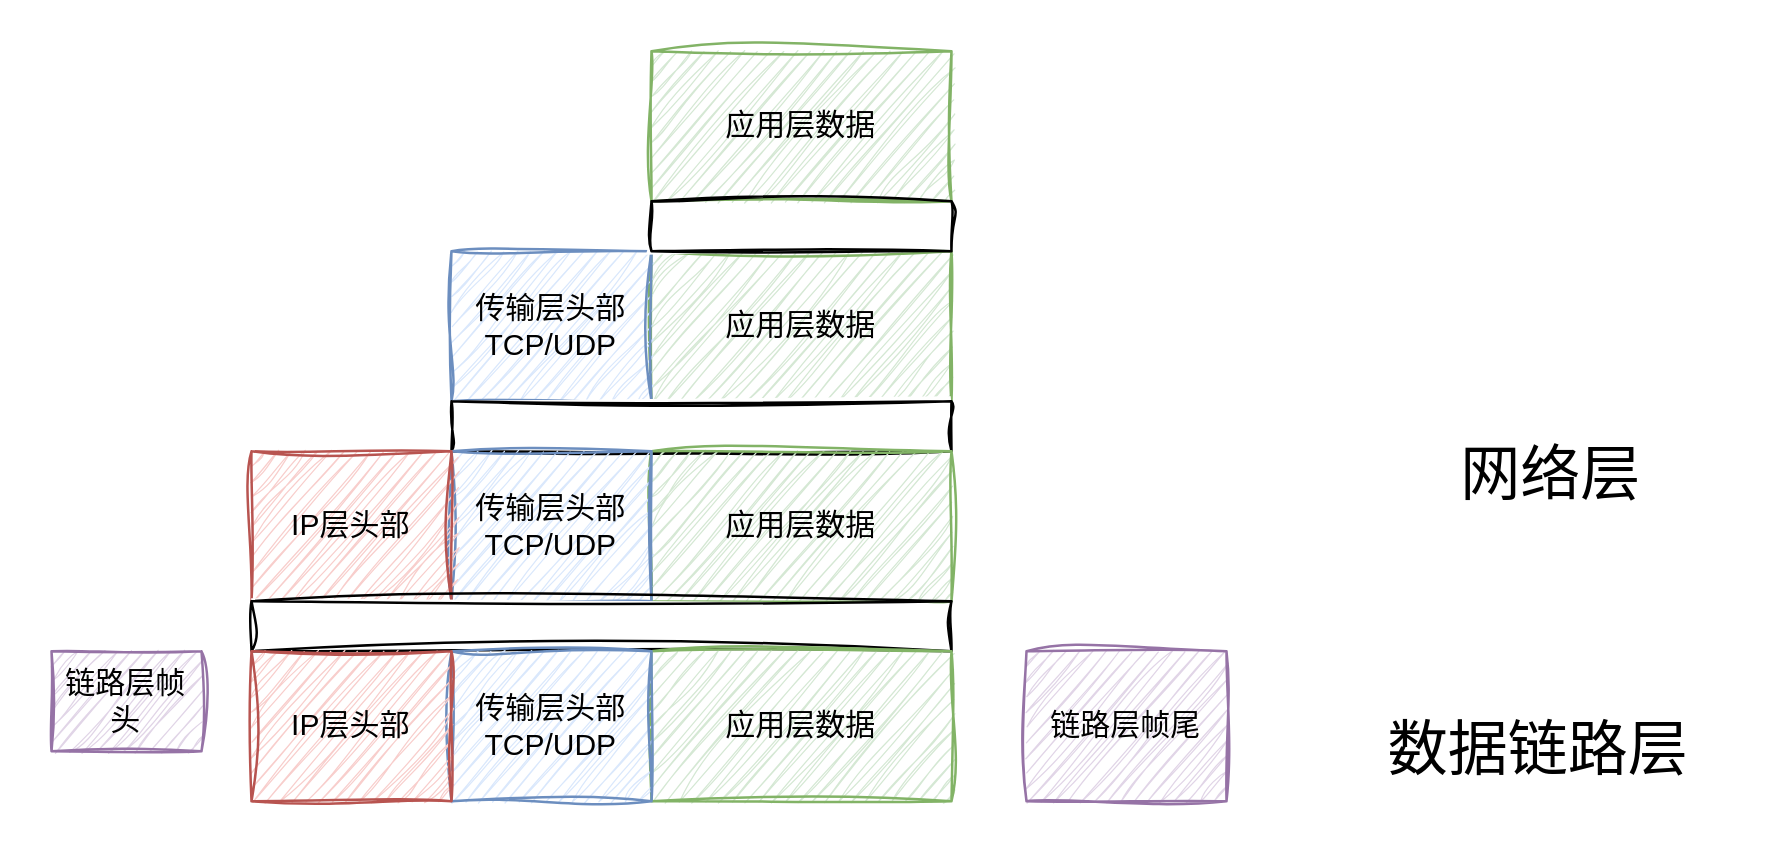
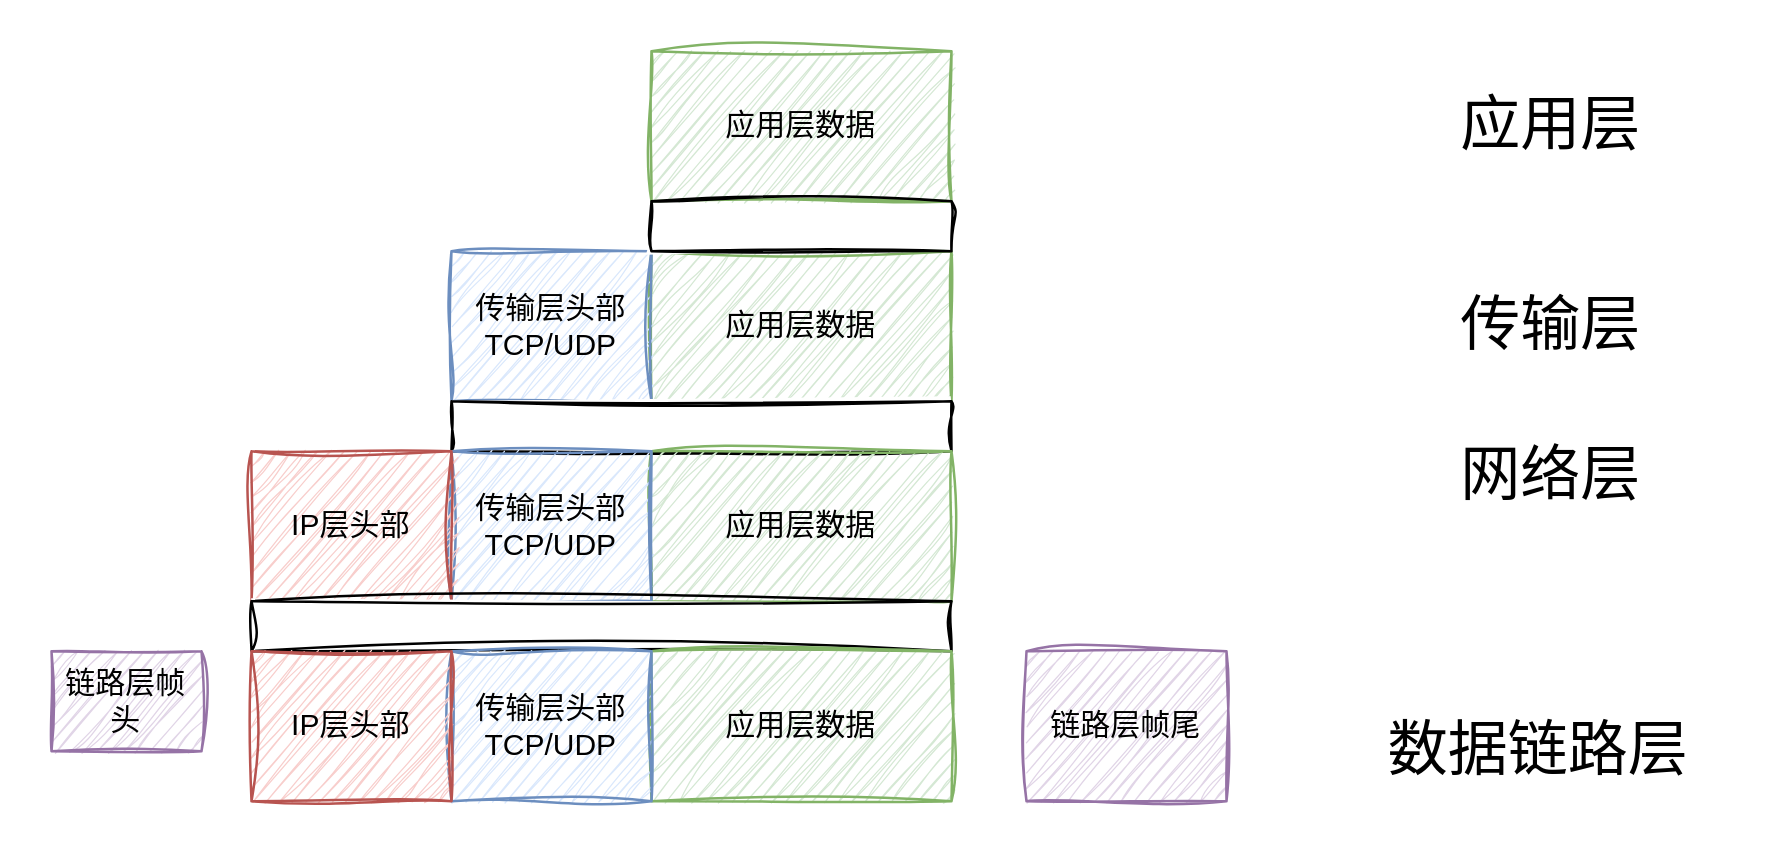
none -> (1551, 126)
none -> (1551, 326)
